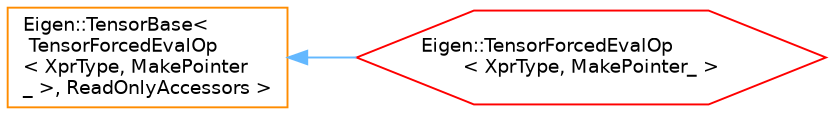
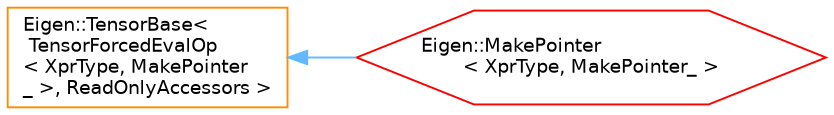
(591, 58) -> (591, 58)
